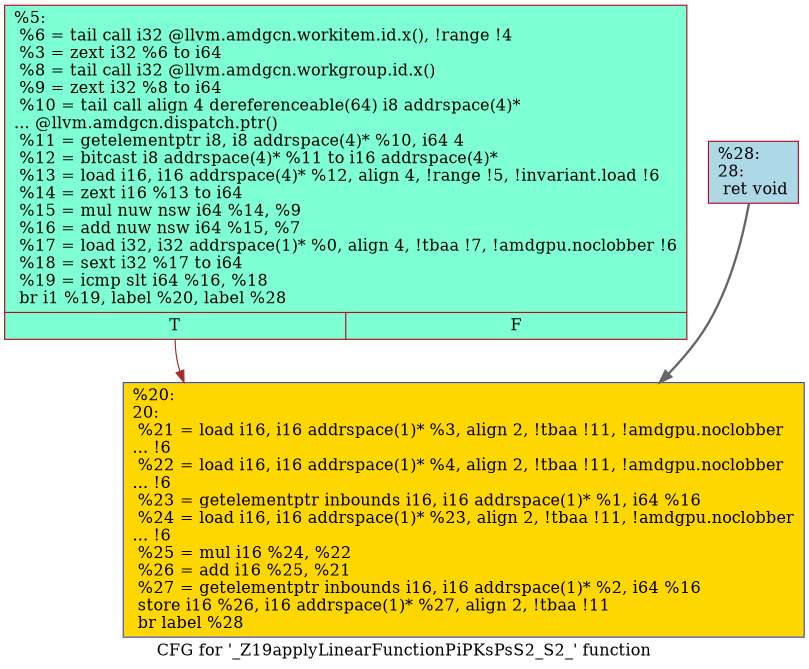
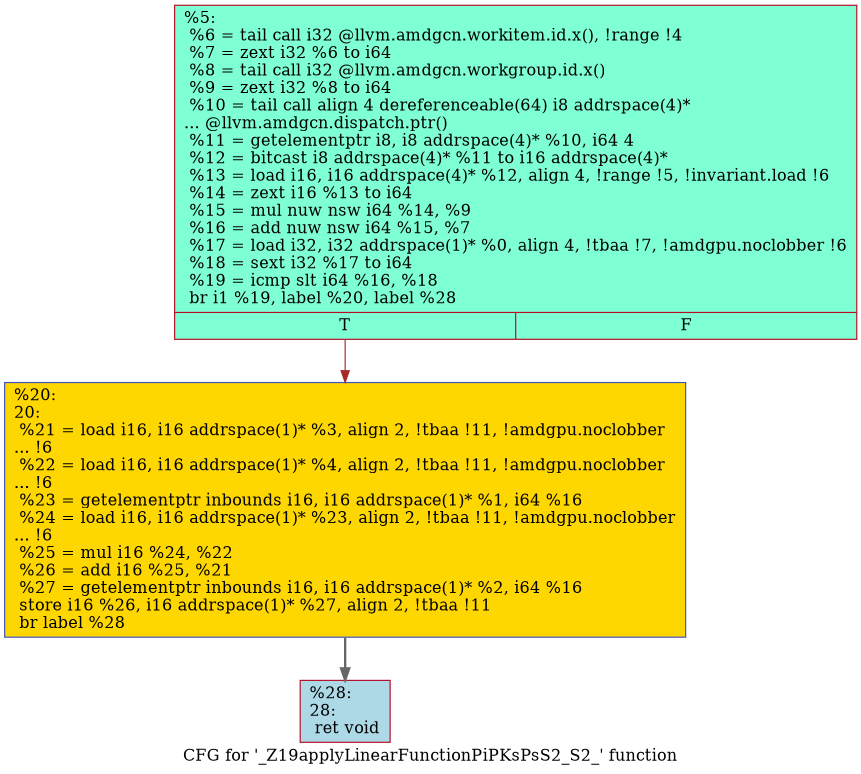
(118, 53) -> (288, 53)
(722, 295) -> (345, 653)
